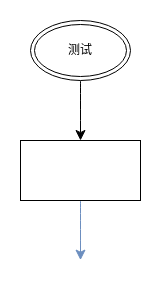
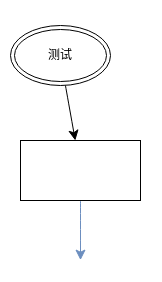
(81, 51) -> (61, 56)
